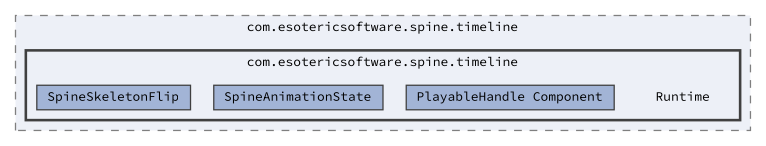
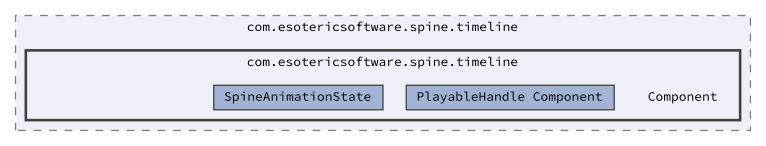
(114, 98) -> none
(683, 98) -> (683, 98)
